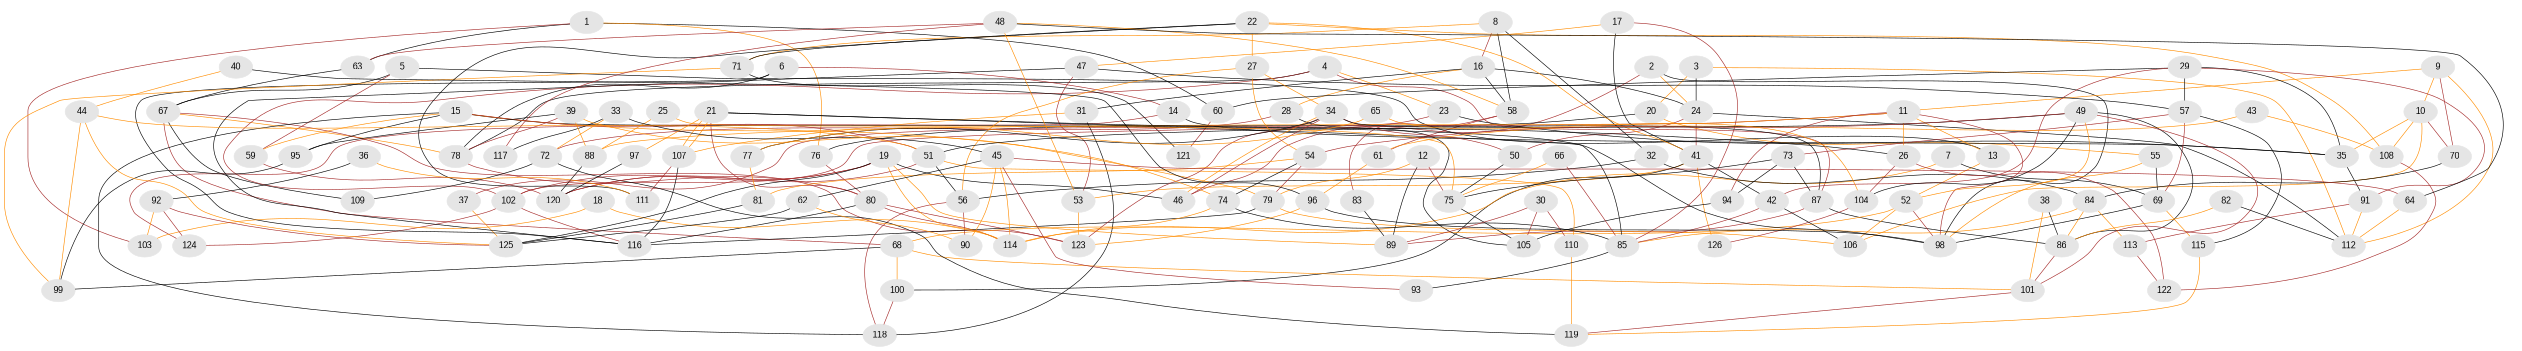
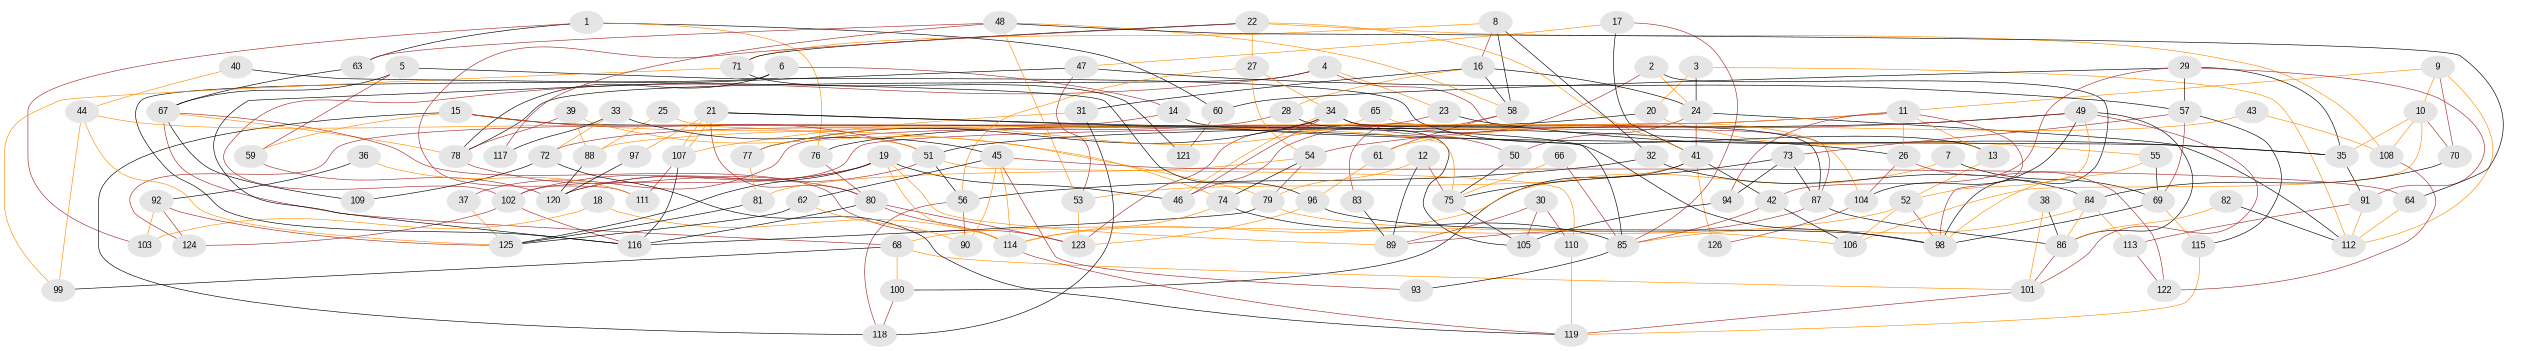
(661, 57) -> (661, 57)
(296, 156) -> none
none -> (1287, 307)
